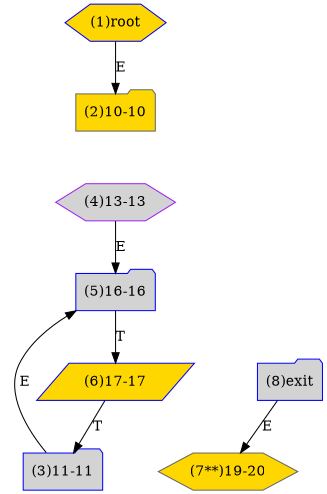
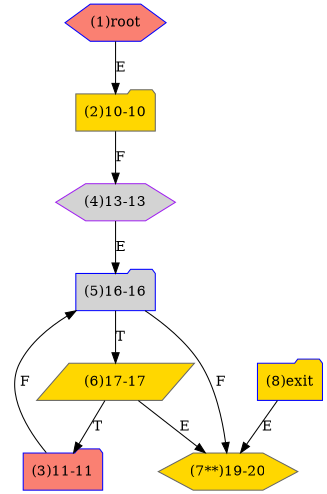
(116, 23) -> (116, 23)
none -> (116, 152)
none -> (202, 366)
(25, 382) -> (25, 382)
(116, 382) -> (116, 382)
(290, 382) -> (290, 382)
none -> (168, 424)
(63, 472) -> (63, 472)
